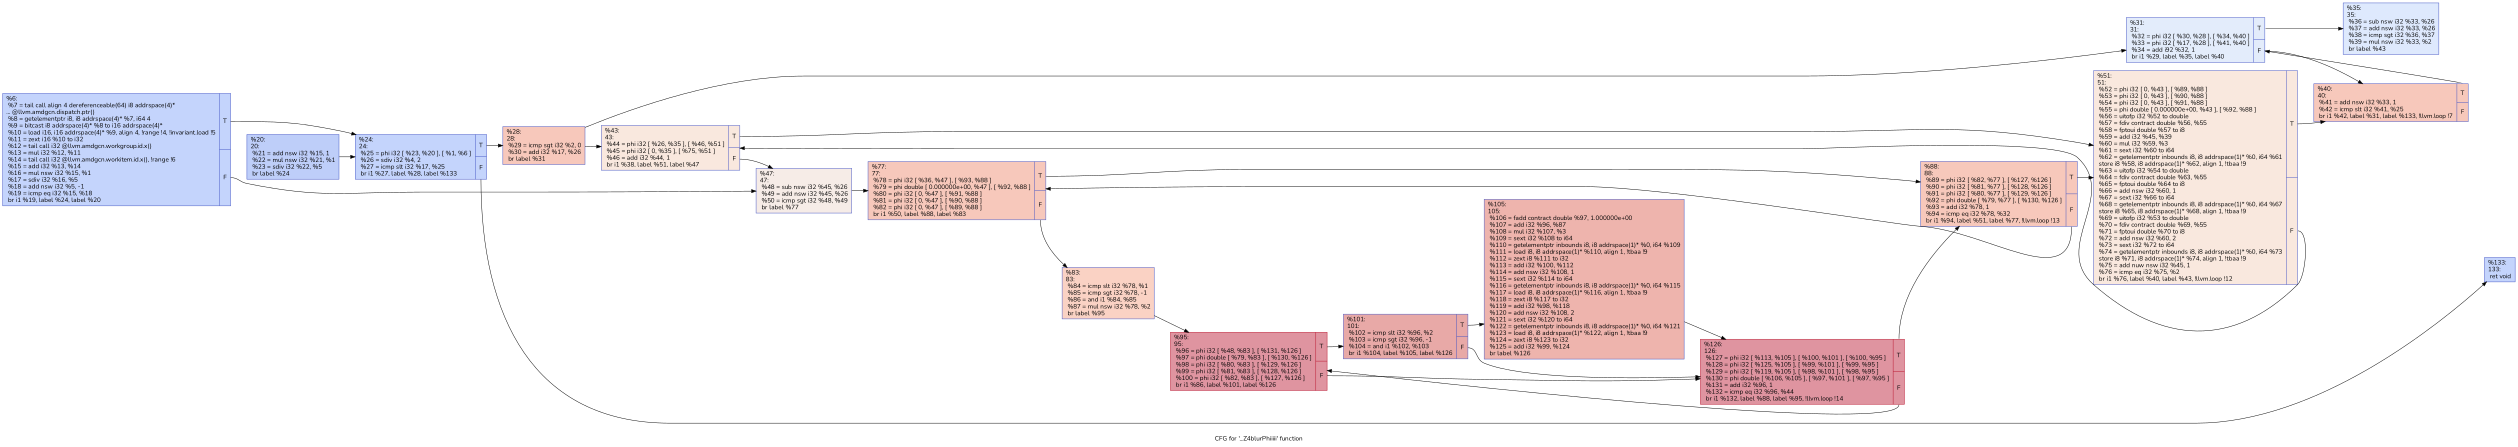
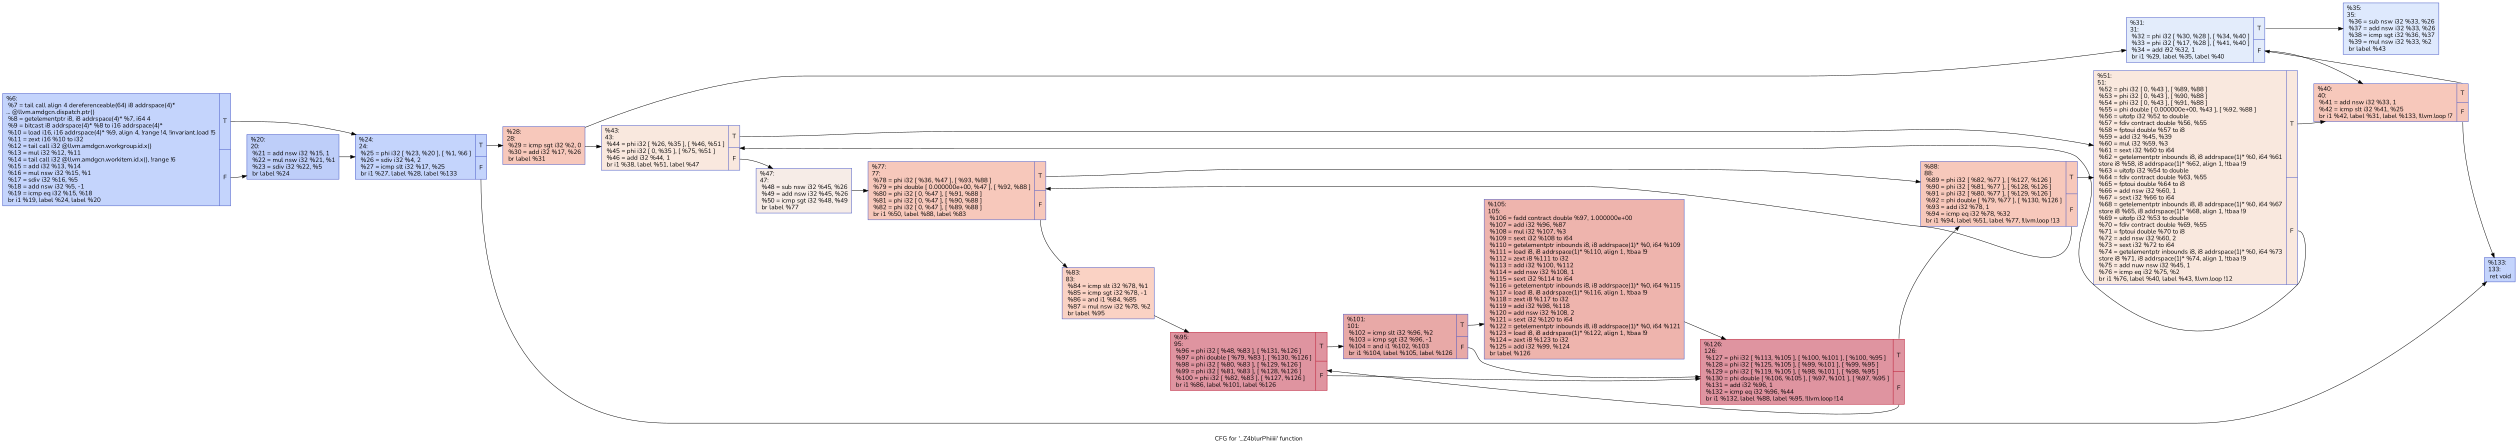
none -> (2472, 189)
(490, 192) -> (236, 177)
